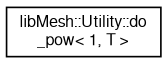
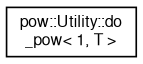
(84, 32) -> (71, 32)
